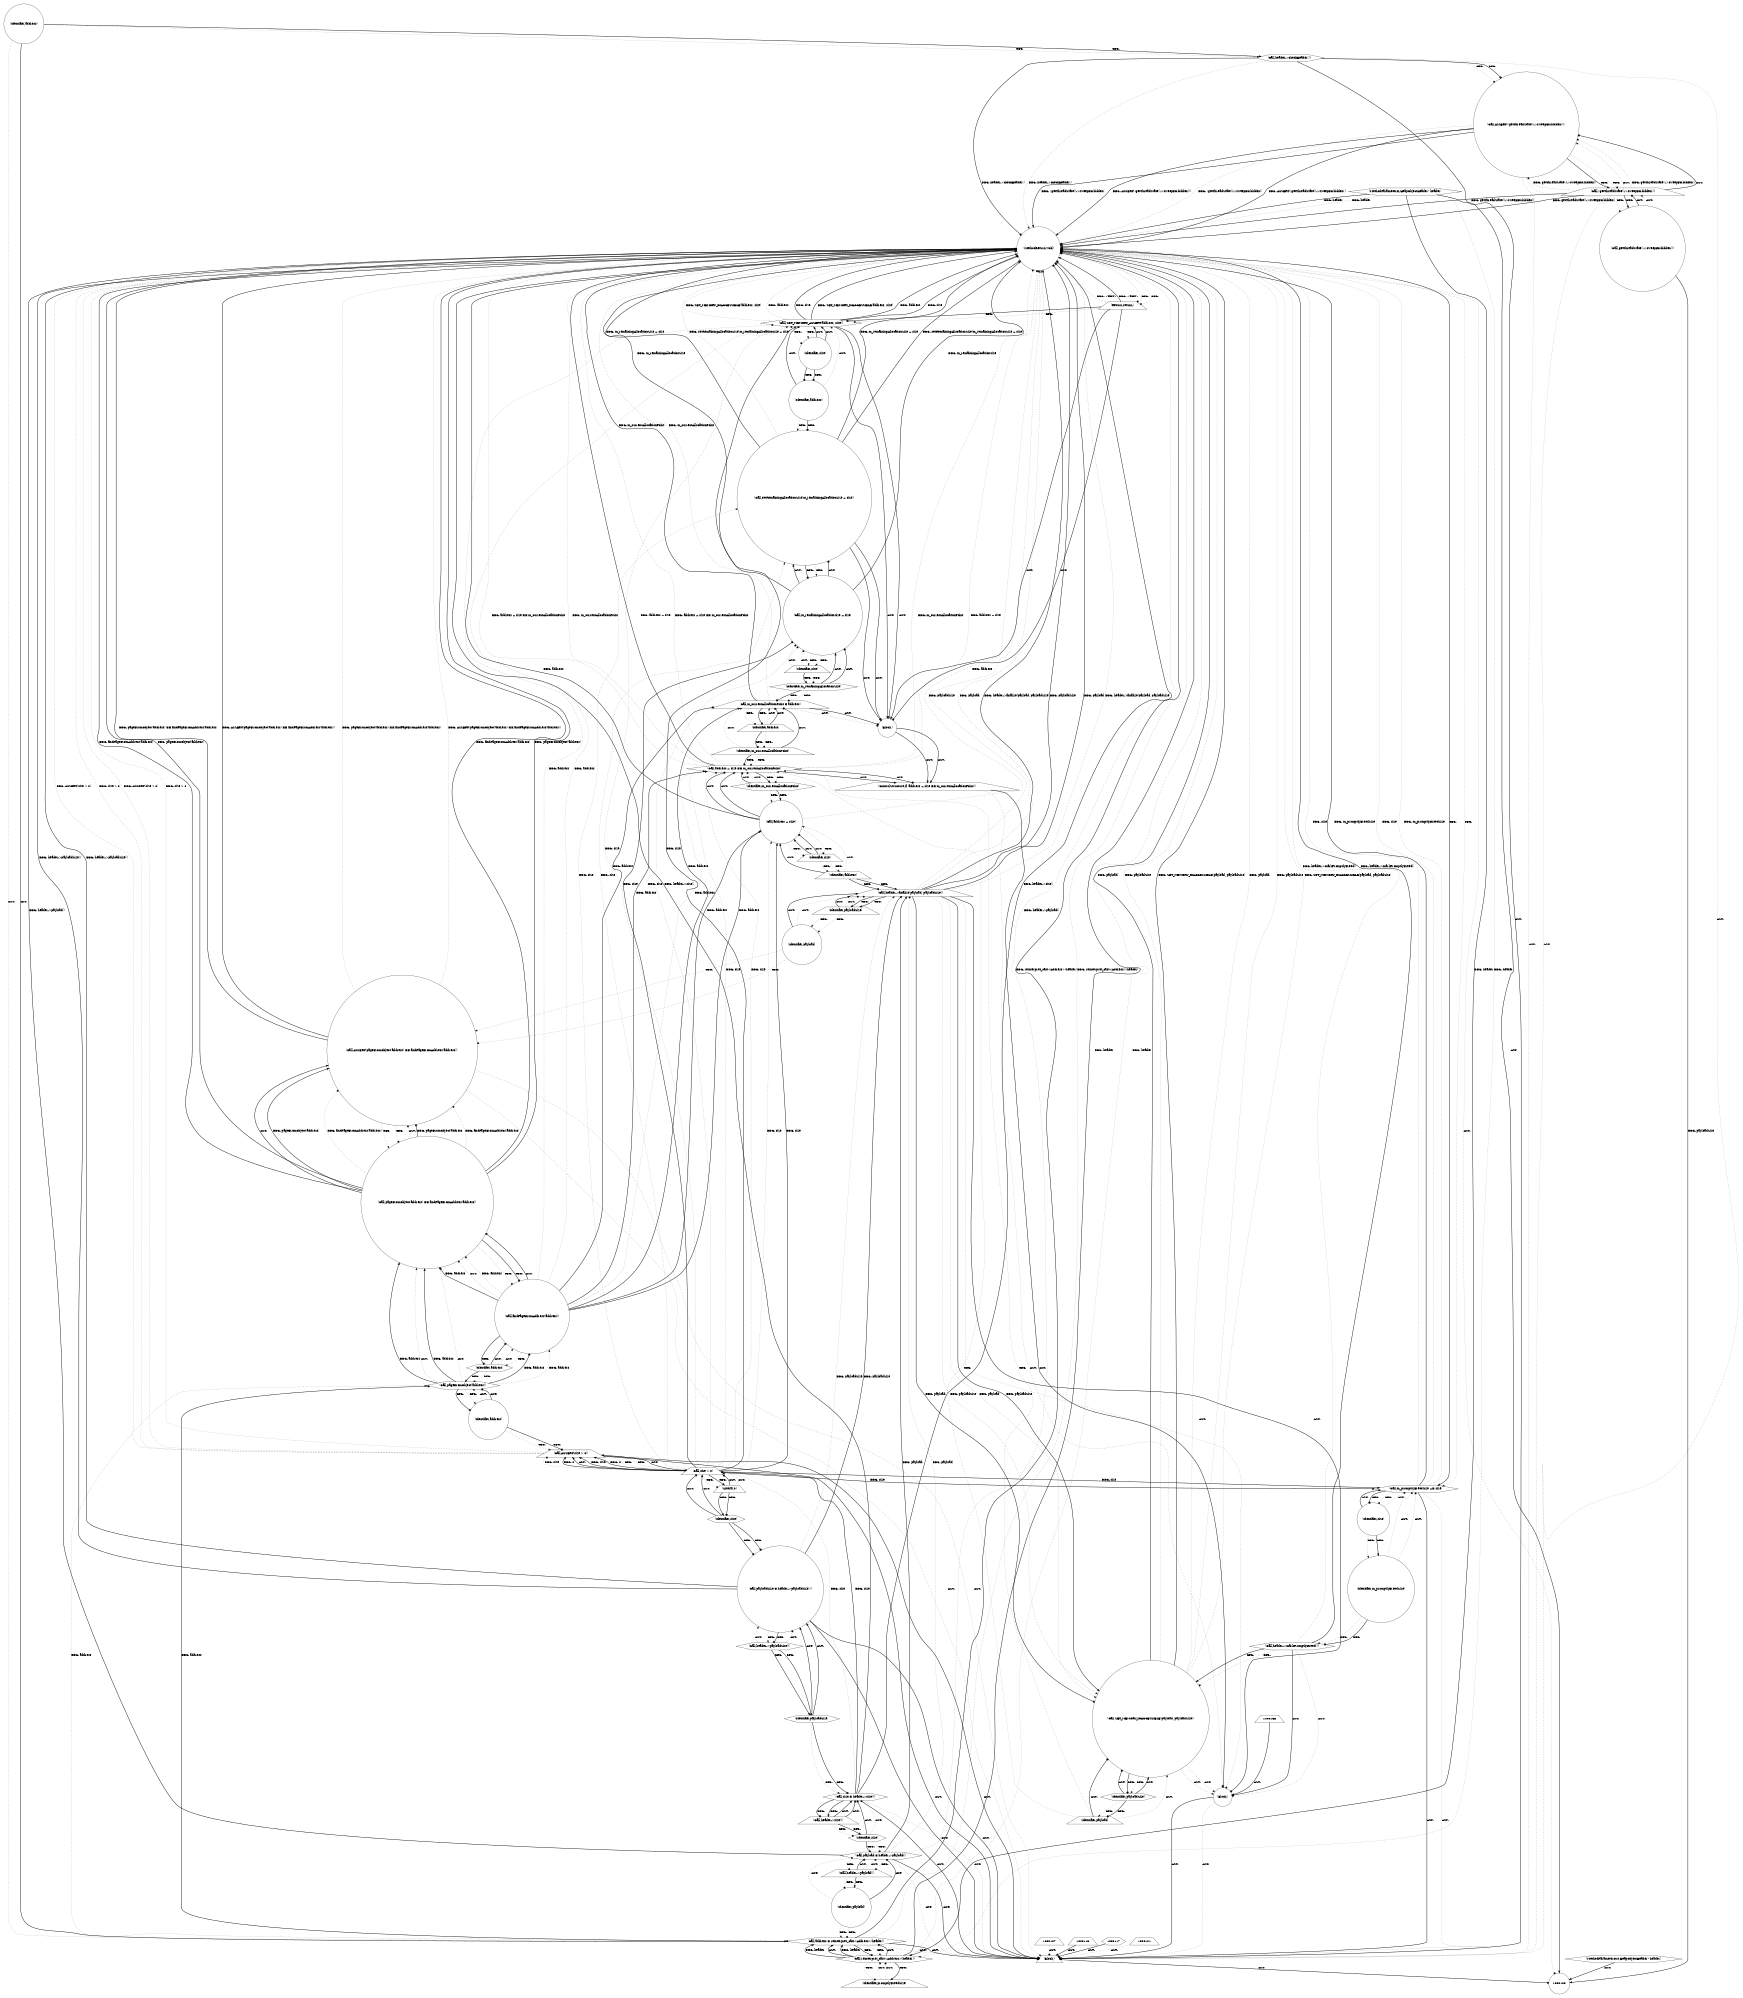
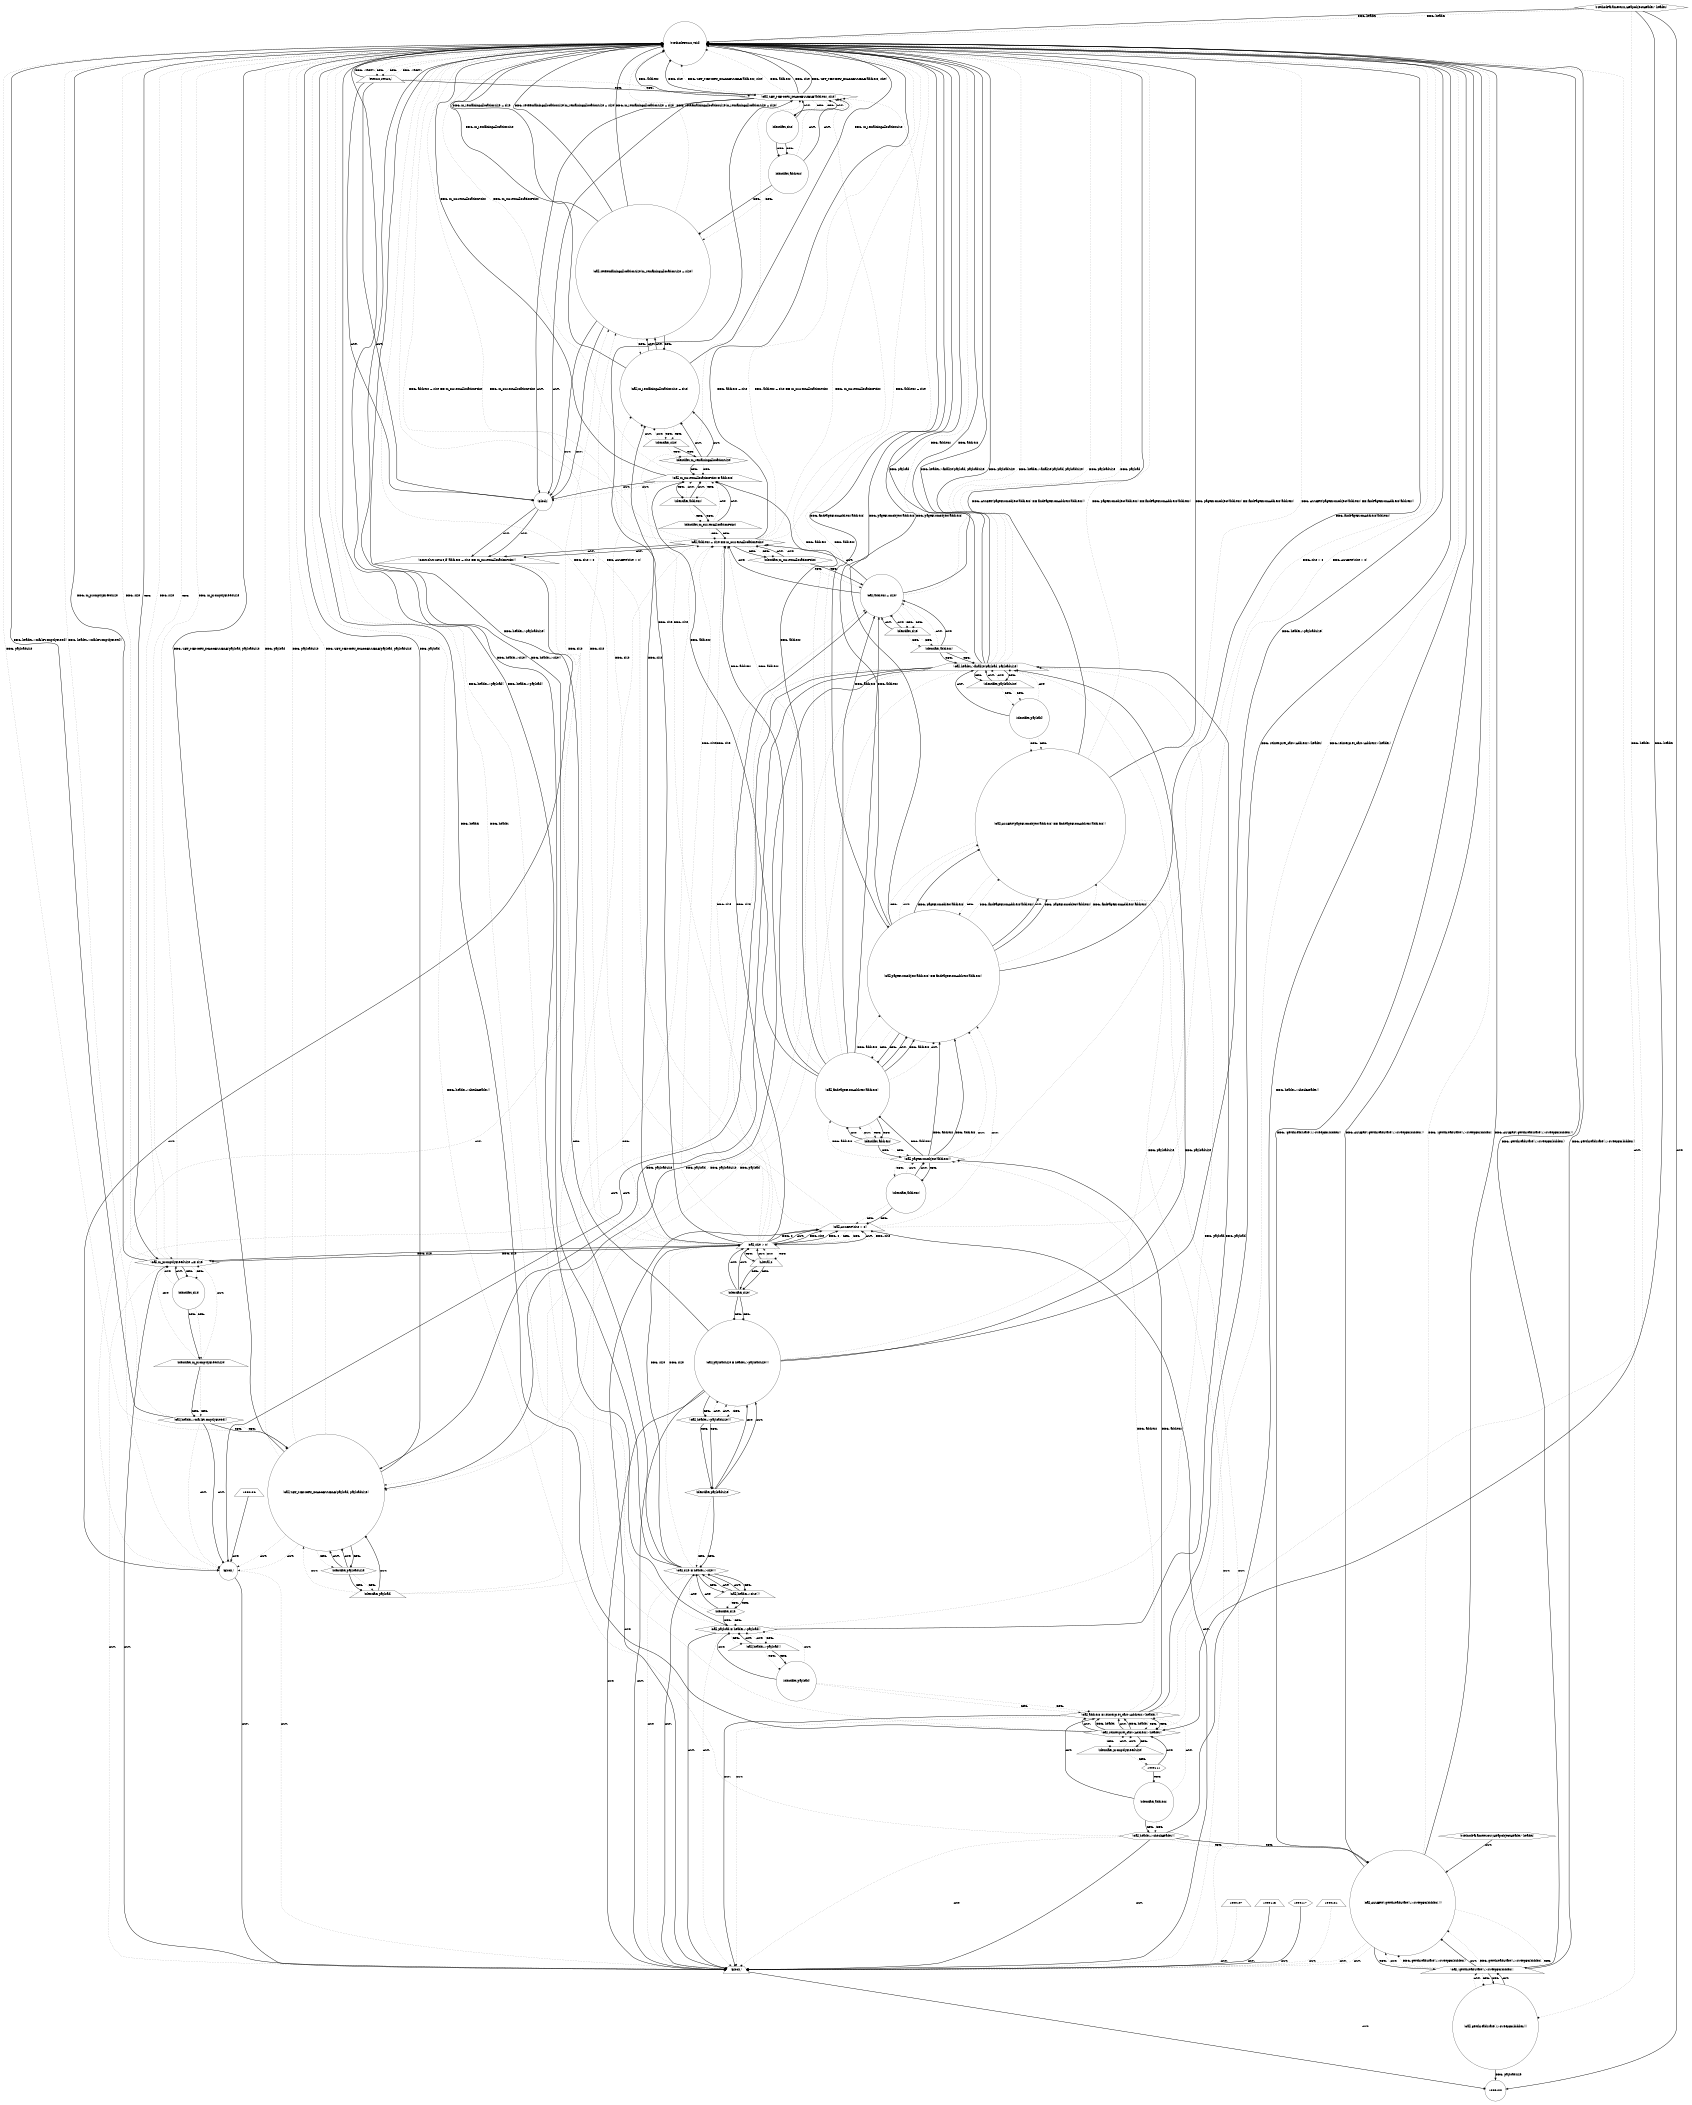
(811, 323) -> (799, 97)
(1470, 937) -> (1623, 621)
(1381, 1589) -> (201, 1363)
none -> (1154, 1768)
(1593, 1971) -> (1470, 1856)
